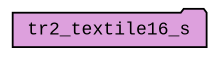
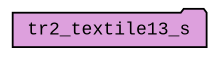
(110, 30) -> (110, 30)
